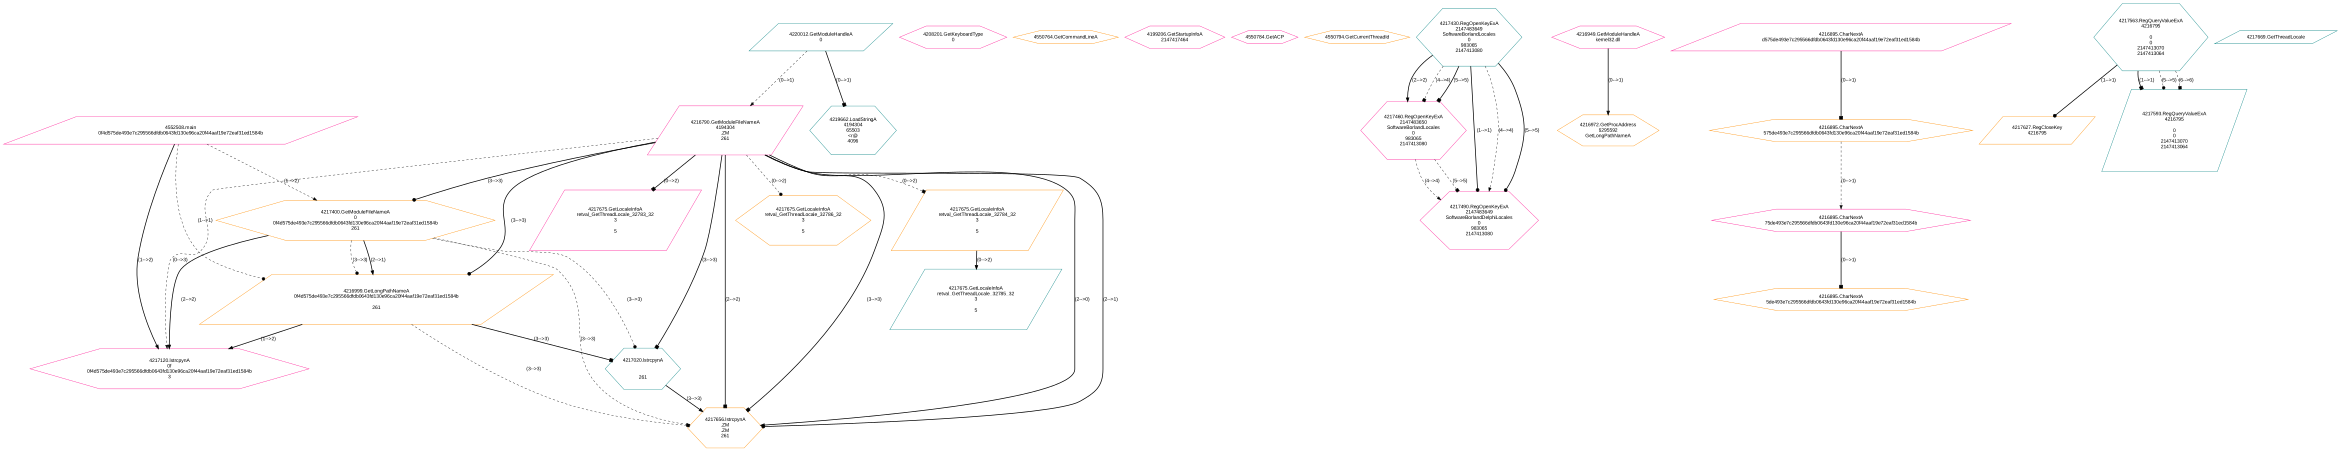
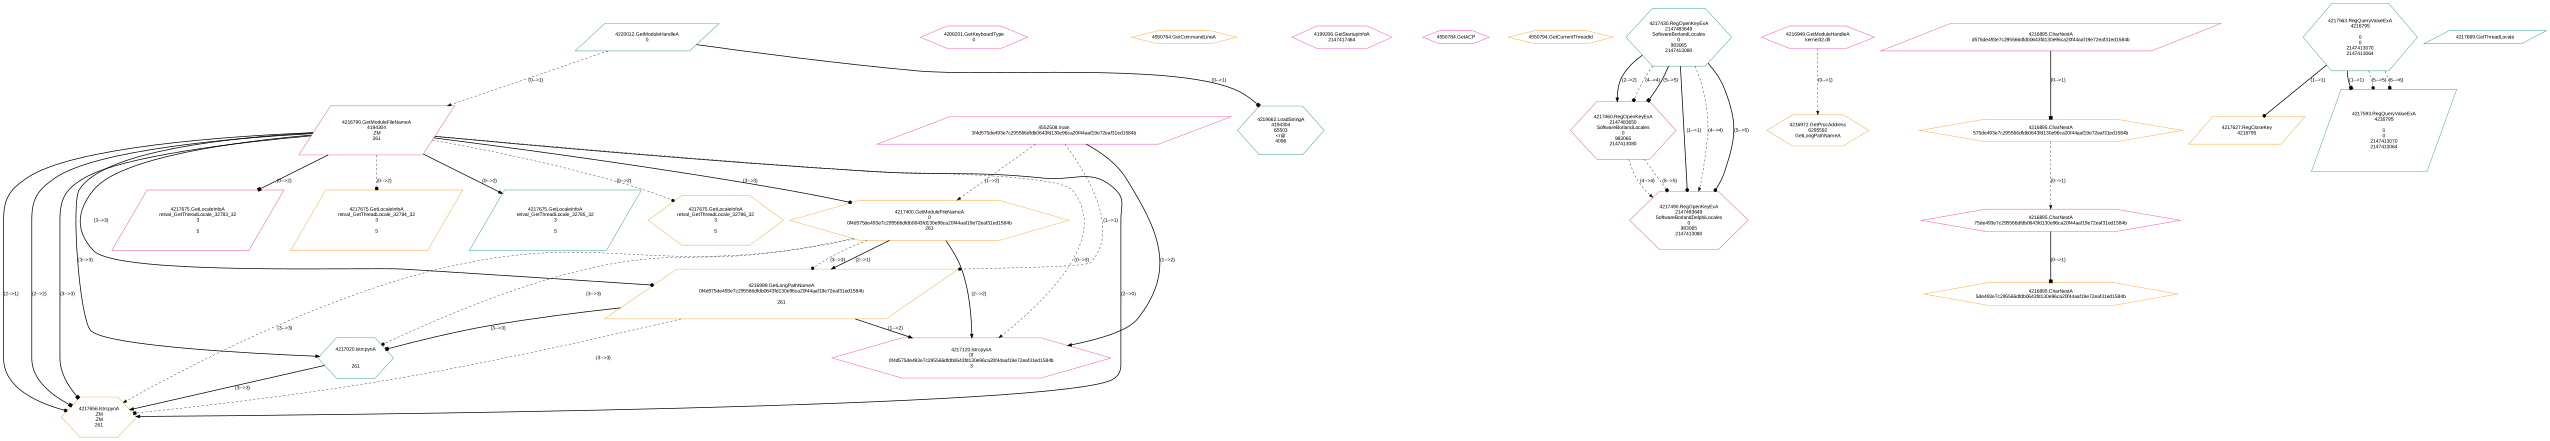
(1608, 80) -> (1818, 80)
(703, 255) -> (77, 252)
(977, 258) -> (461, 173)
